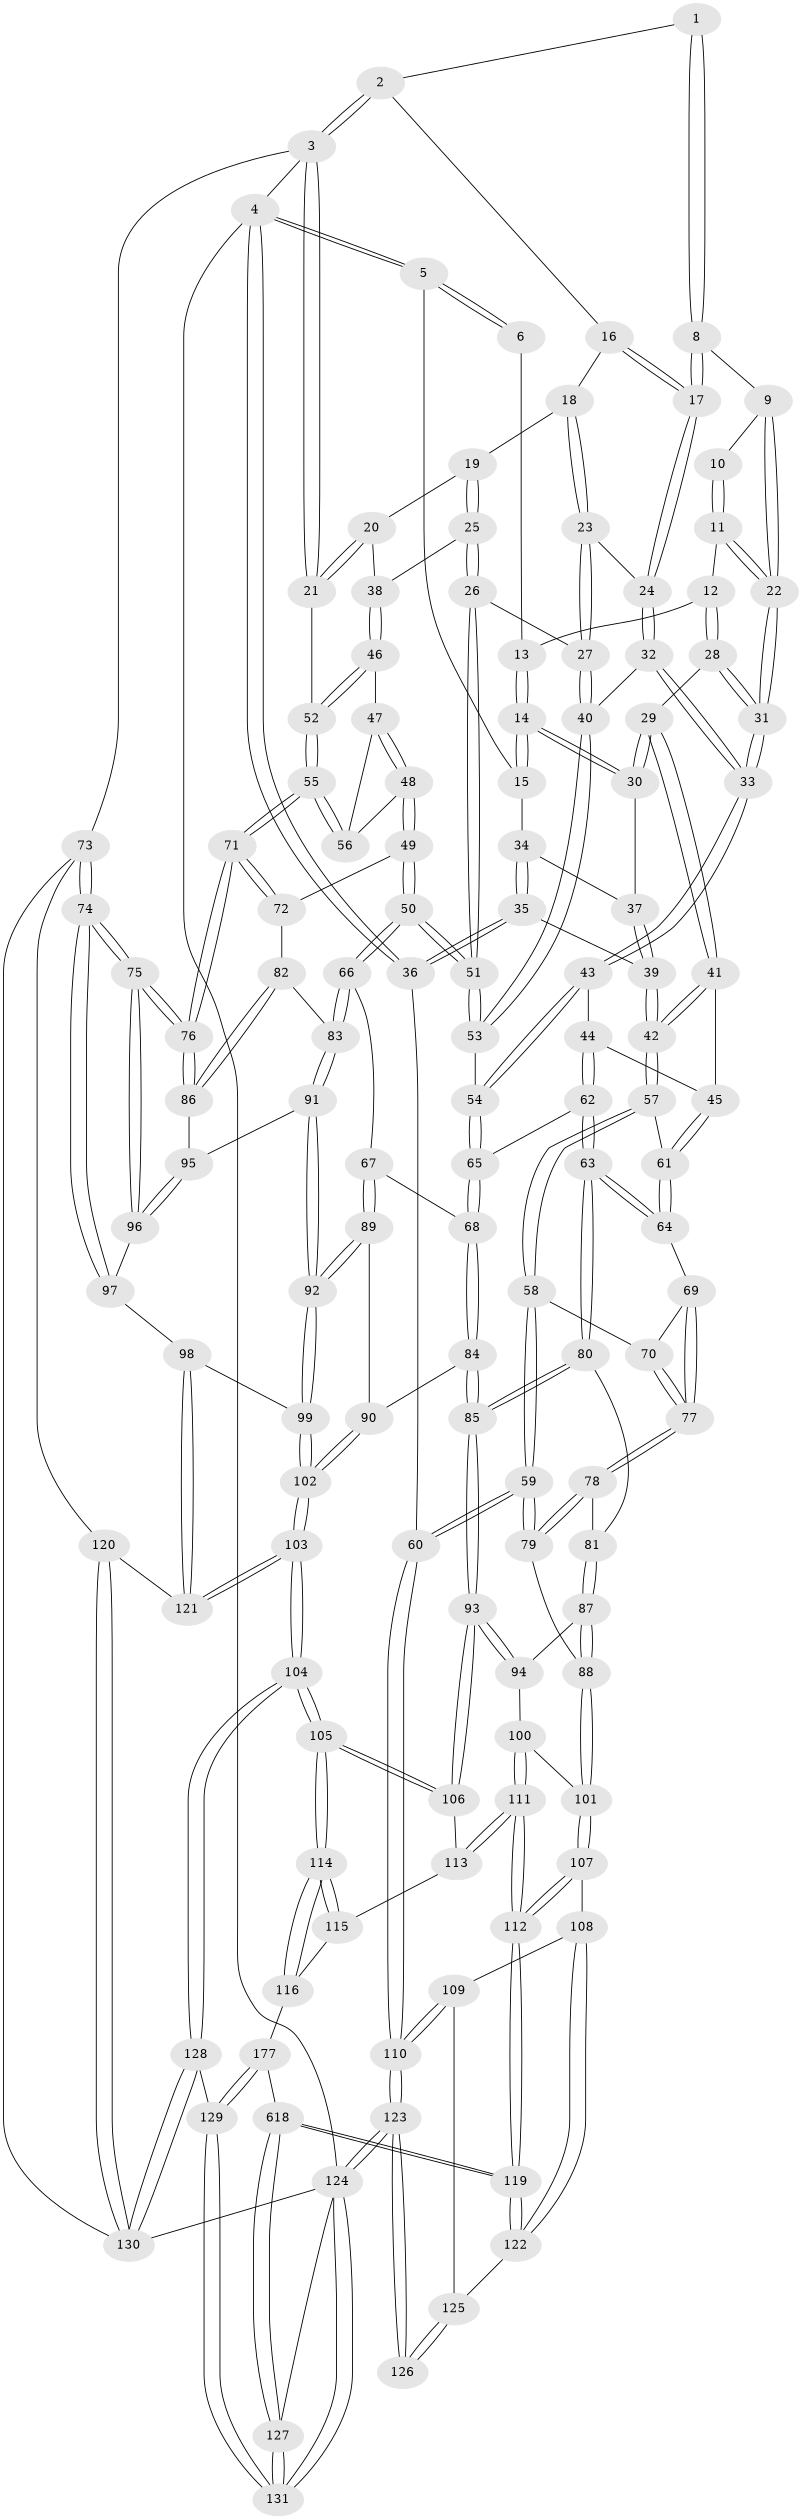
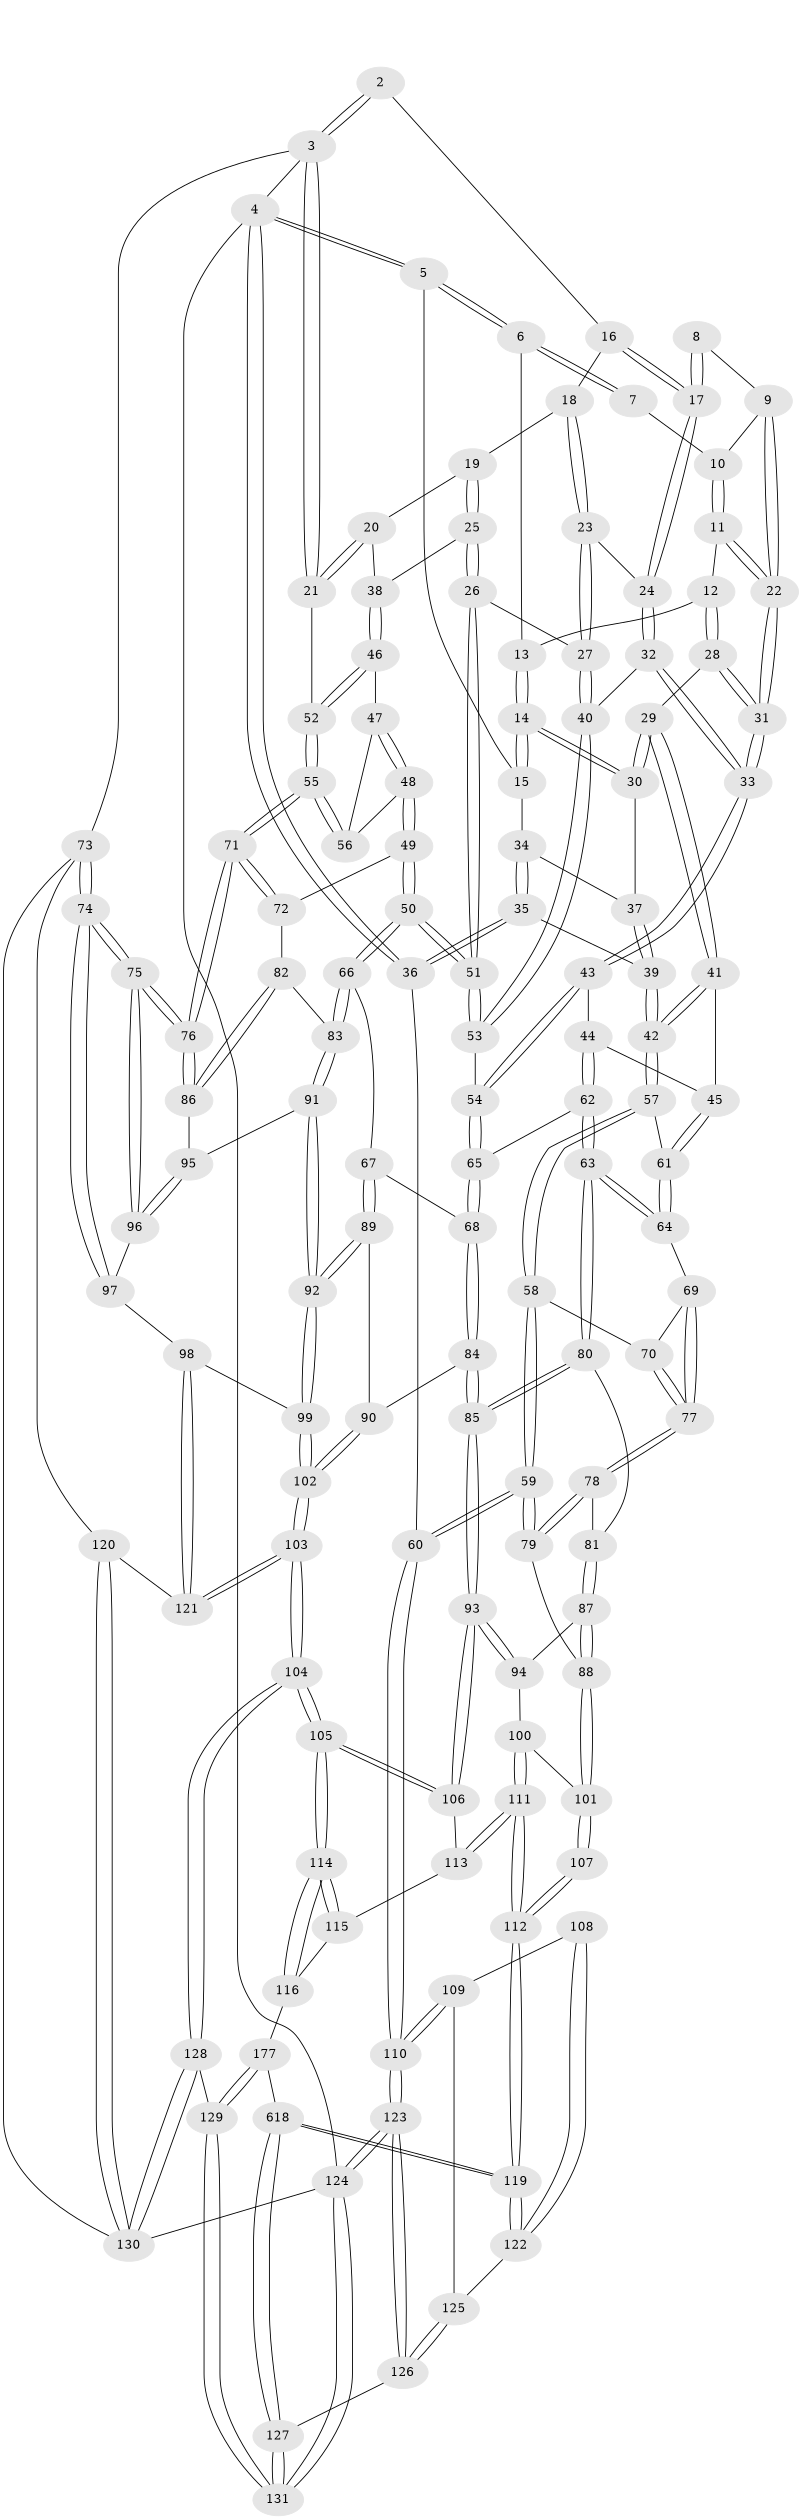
(697, 19) -> none
none -> (633, 401)
(582, 1896) -> none
(305, 2309) -> (341, 2404)
